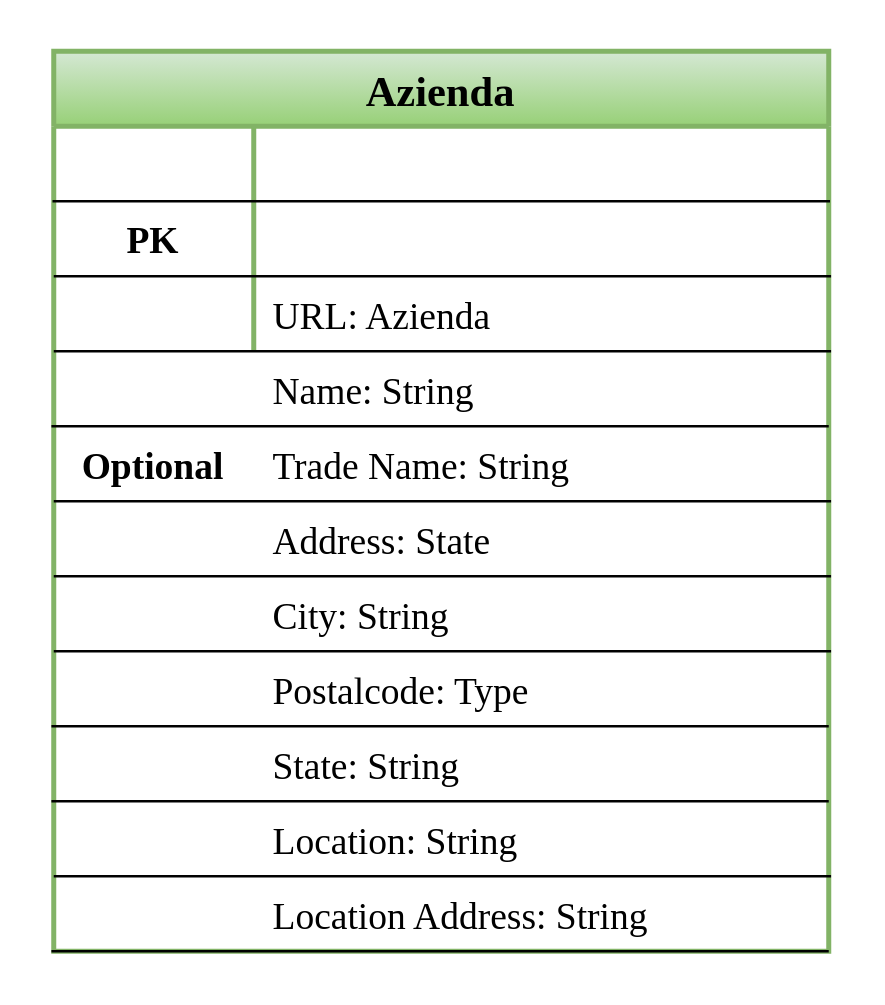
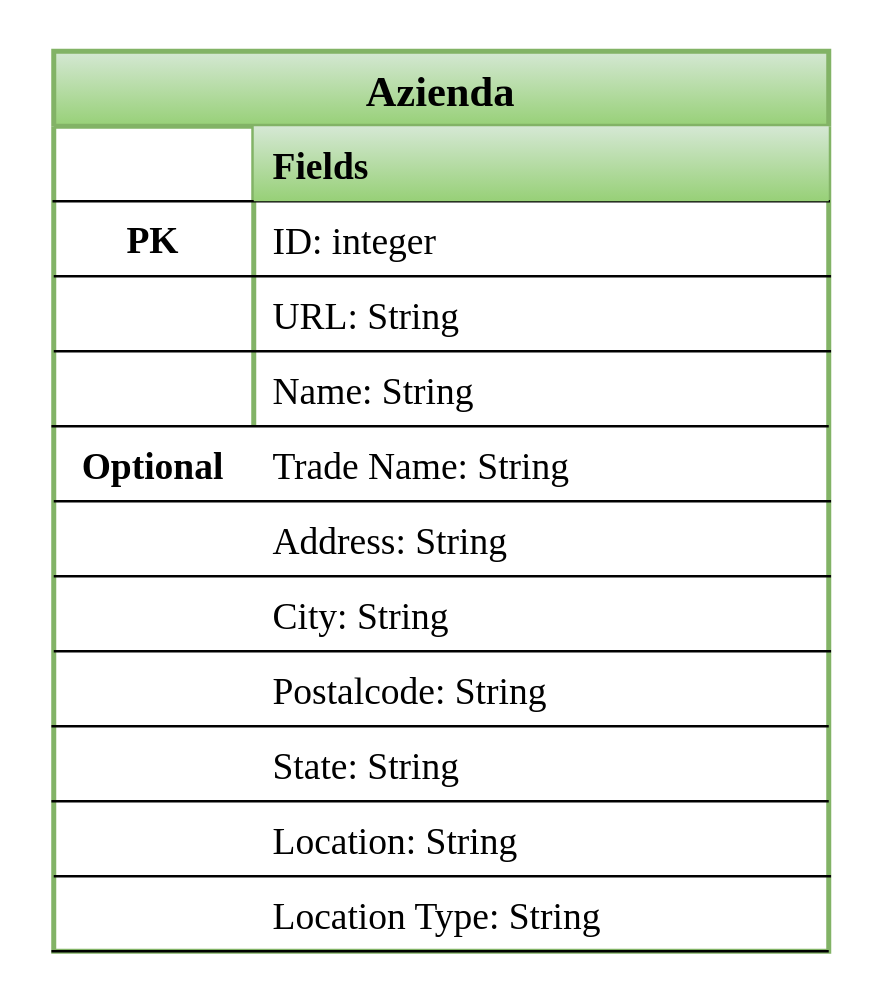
none -> (541, 164)
none -> (541, 239)
(384, 316) -> (373, 316)
(410, 541) -> (415, 541)
(426, 691) -> (442, 691)
(500, 916) -> (469, 916)
